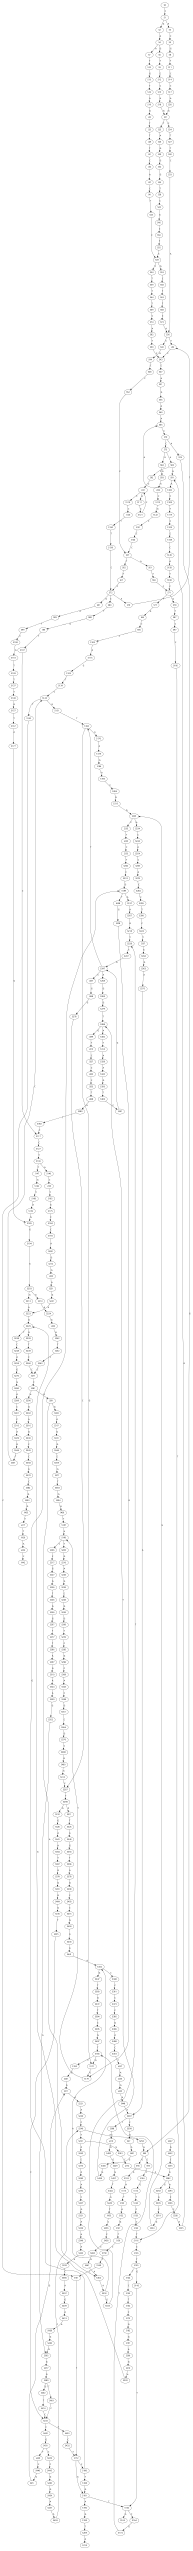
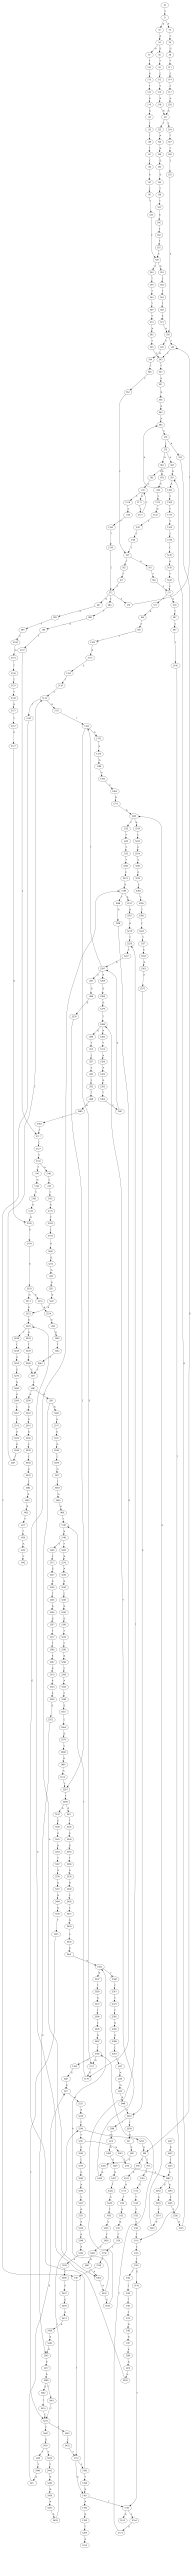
(78, 1814) -> (83, 1800)
